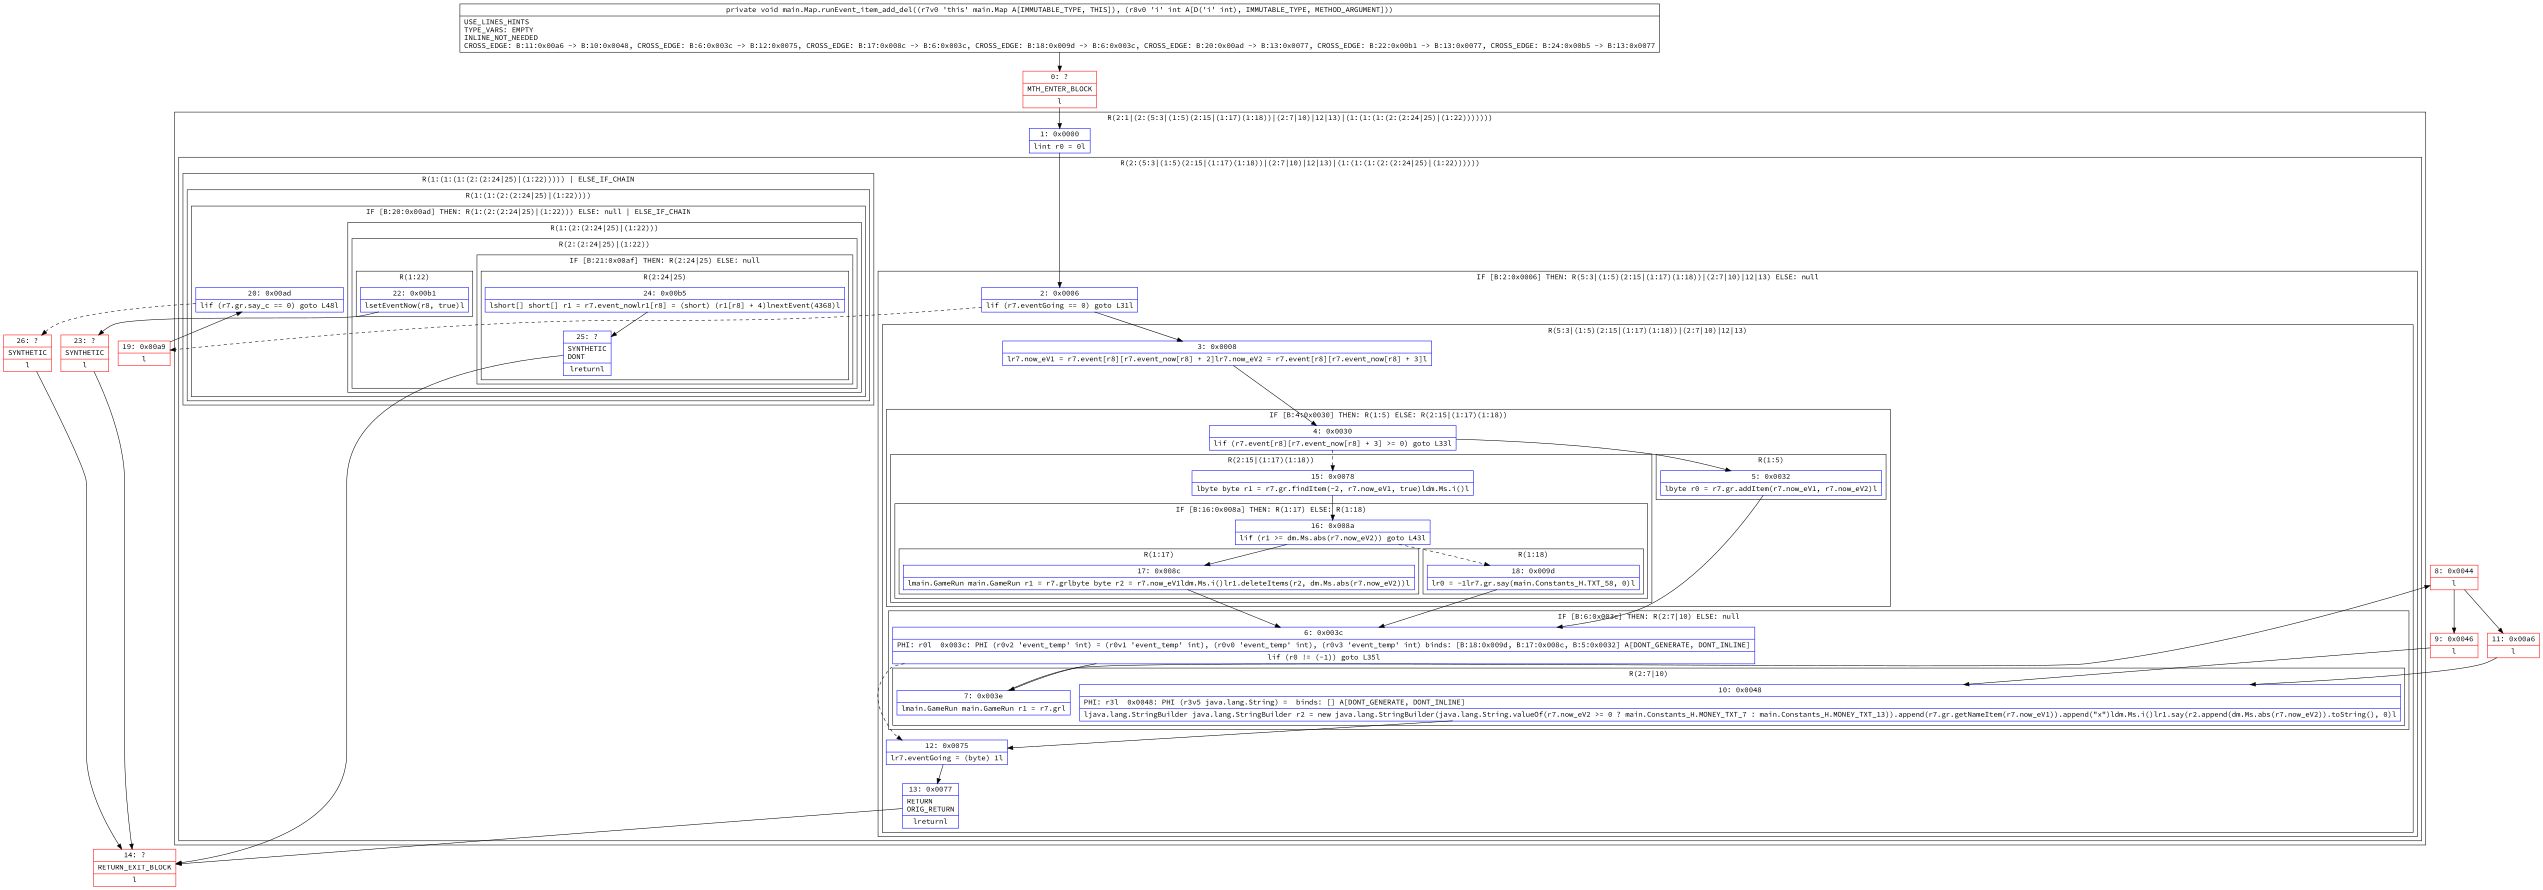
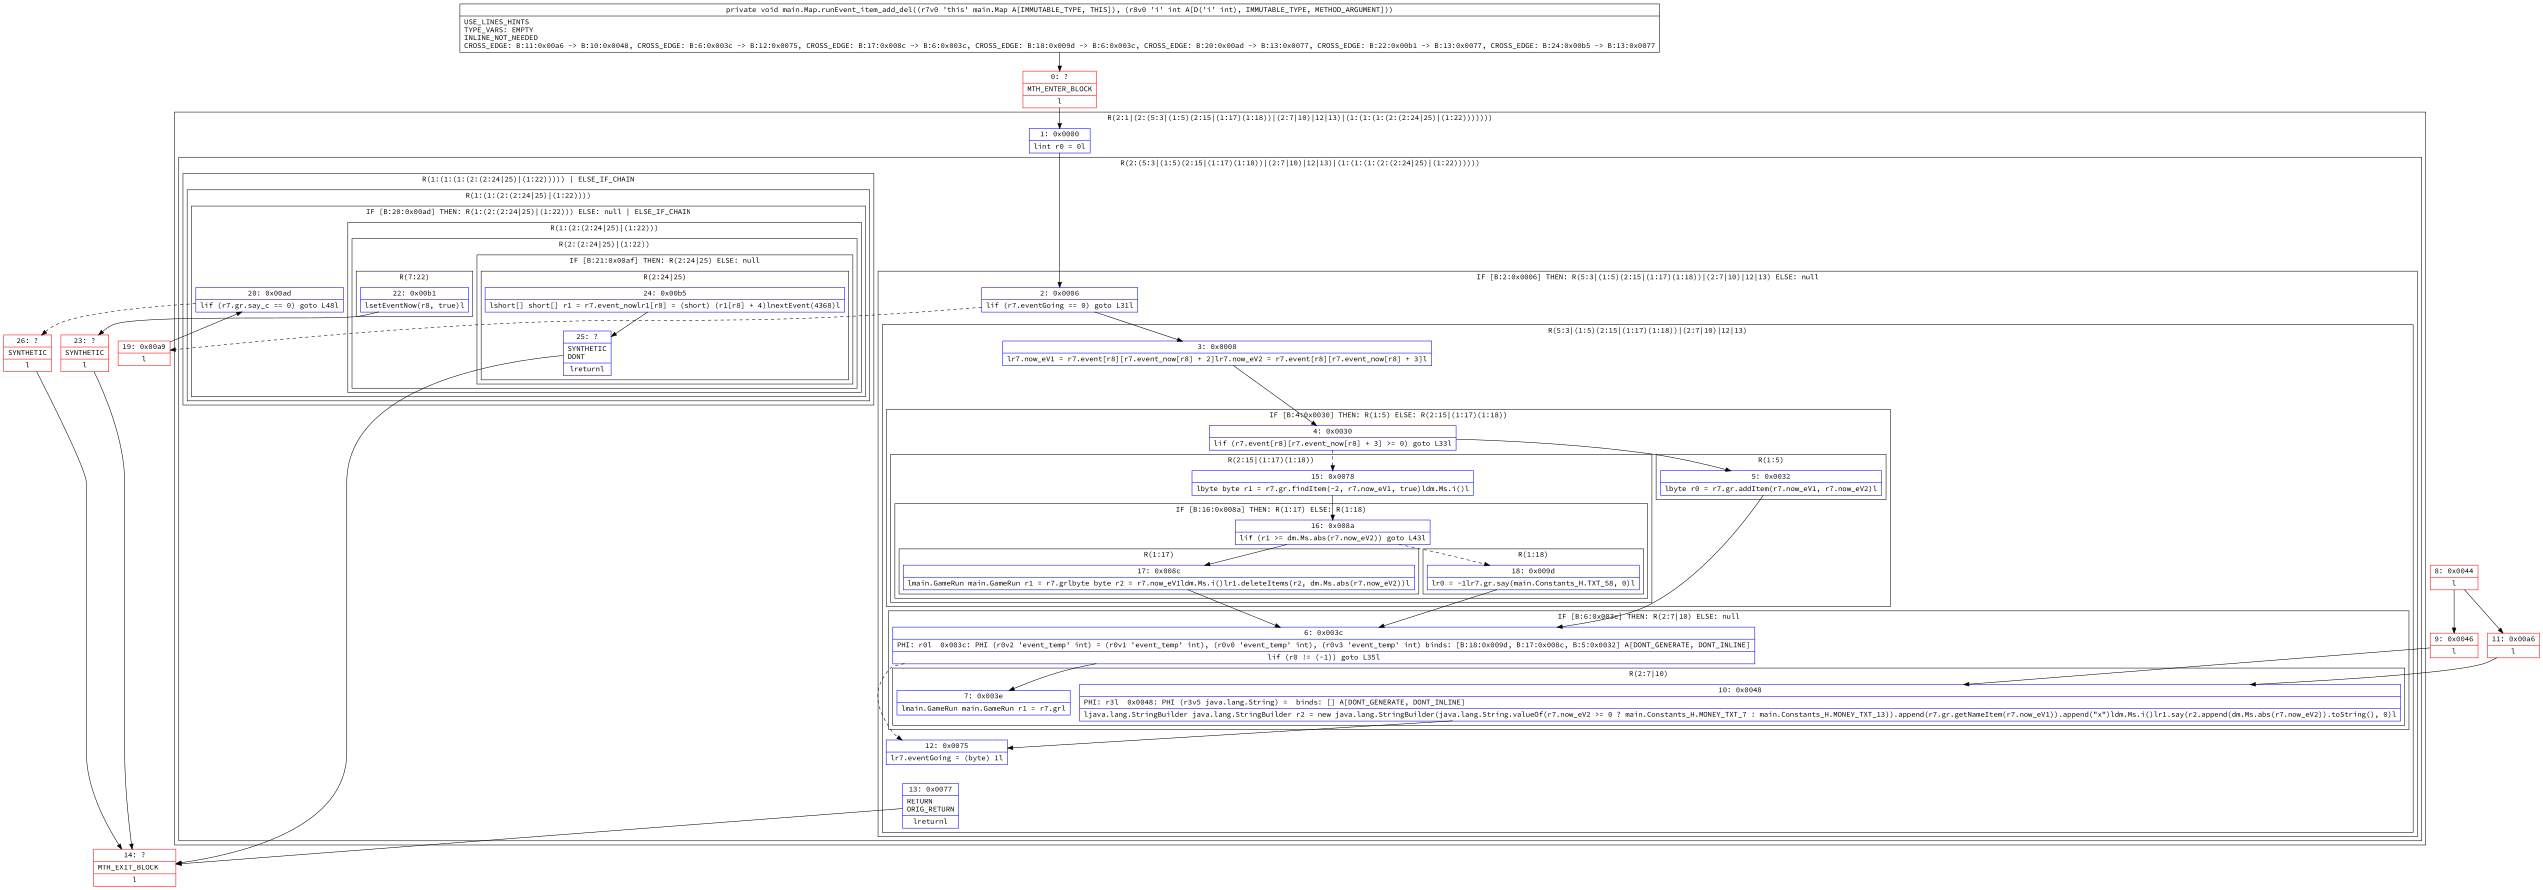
(414, 277) -> (414, 277)
(1611, 665) -> none
(941, 772) -> none
(135, 867) -> (128, 867)
